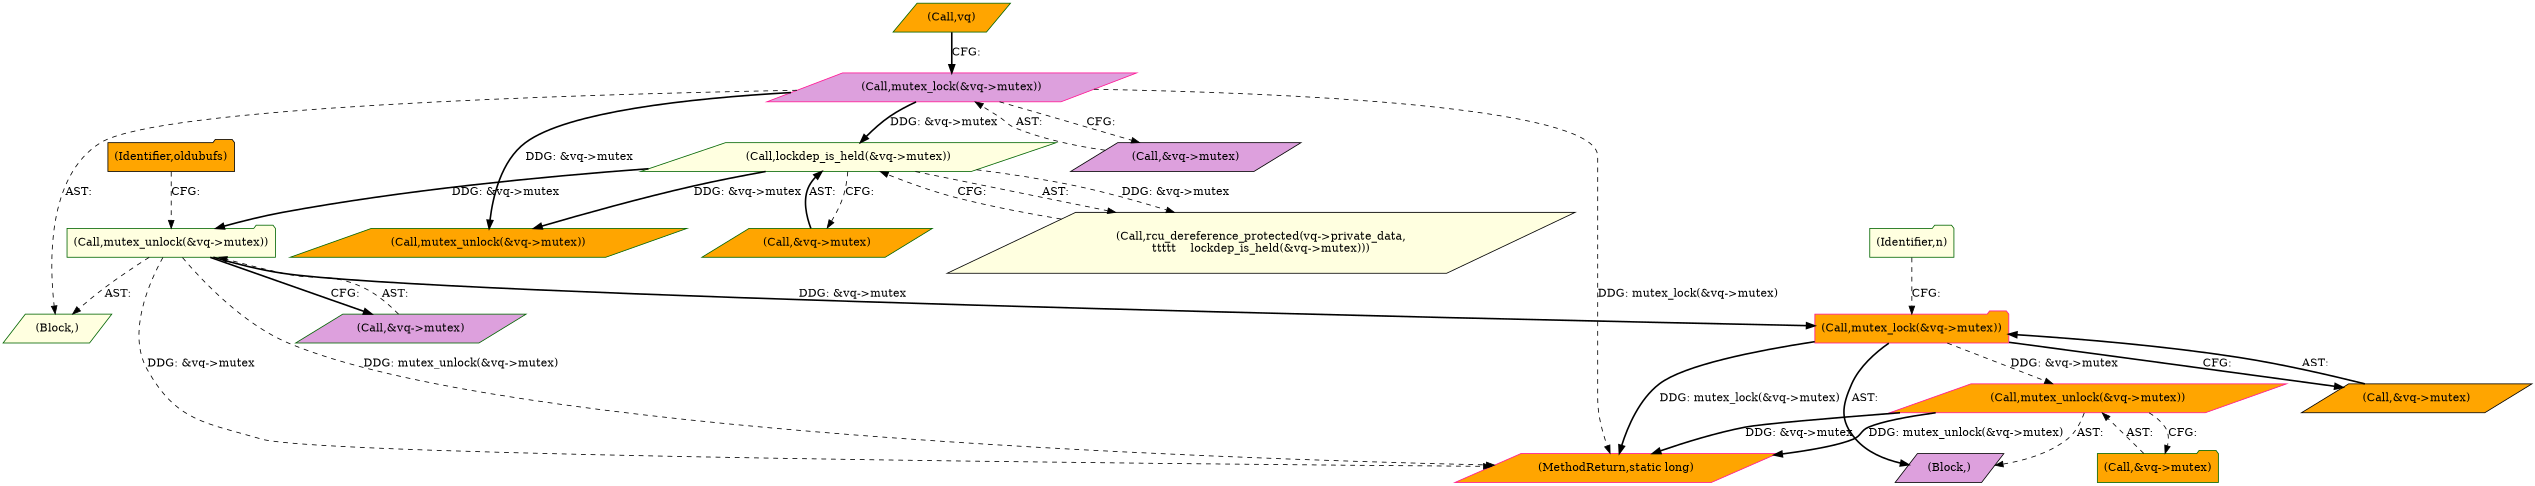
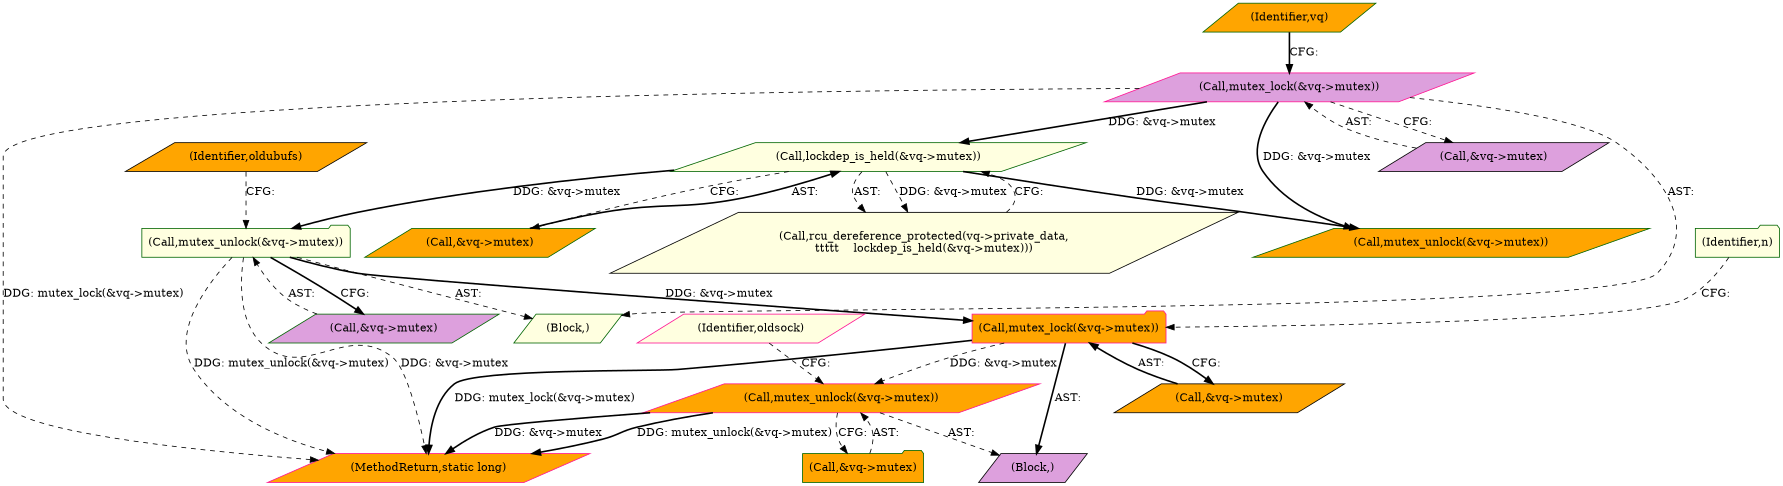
(952, 18) -> (1289, 18)
(171, 157) -> (246, 157)
none -> (751, 329)
